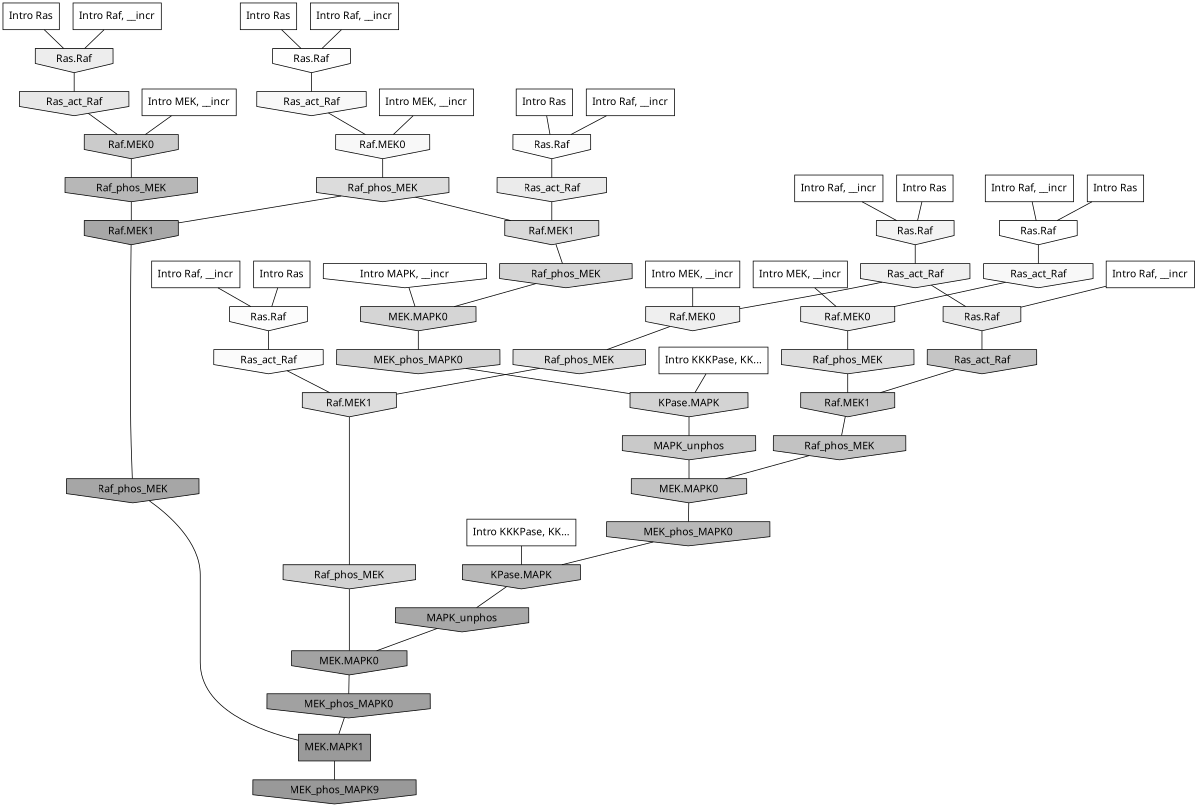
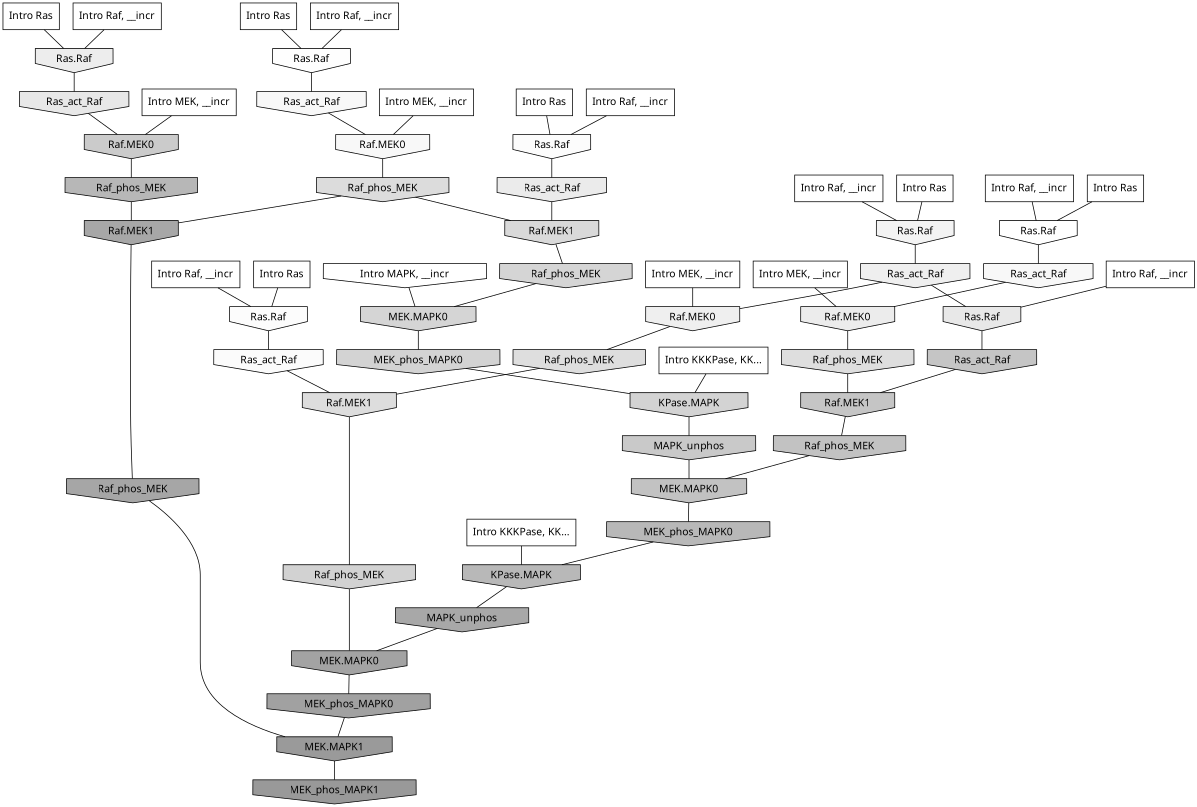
(334, 748) -> (334, 748)
(334, 791) -> (334, 791)
